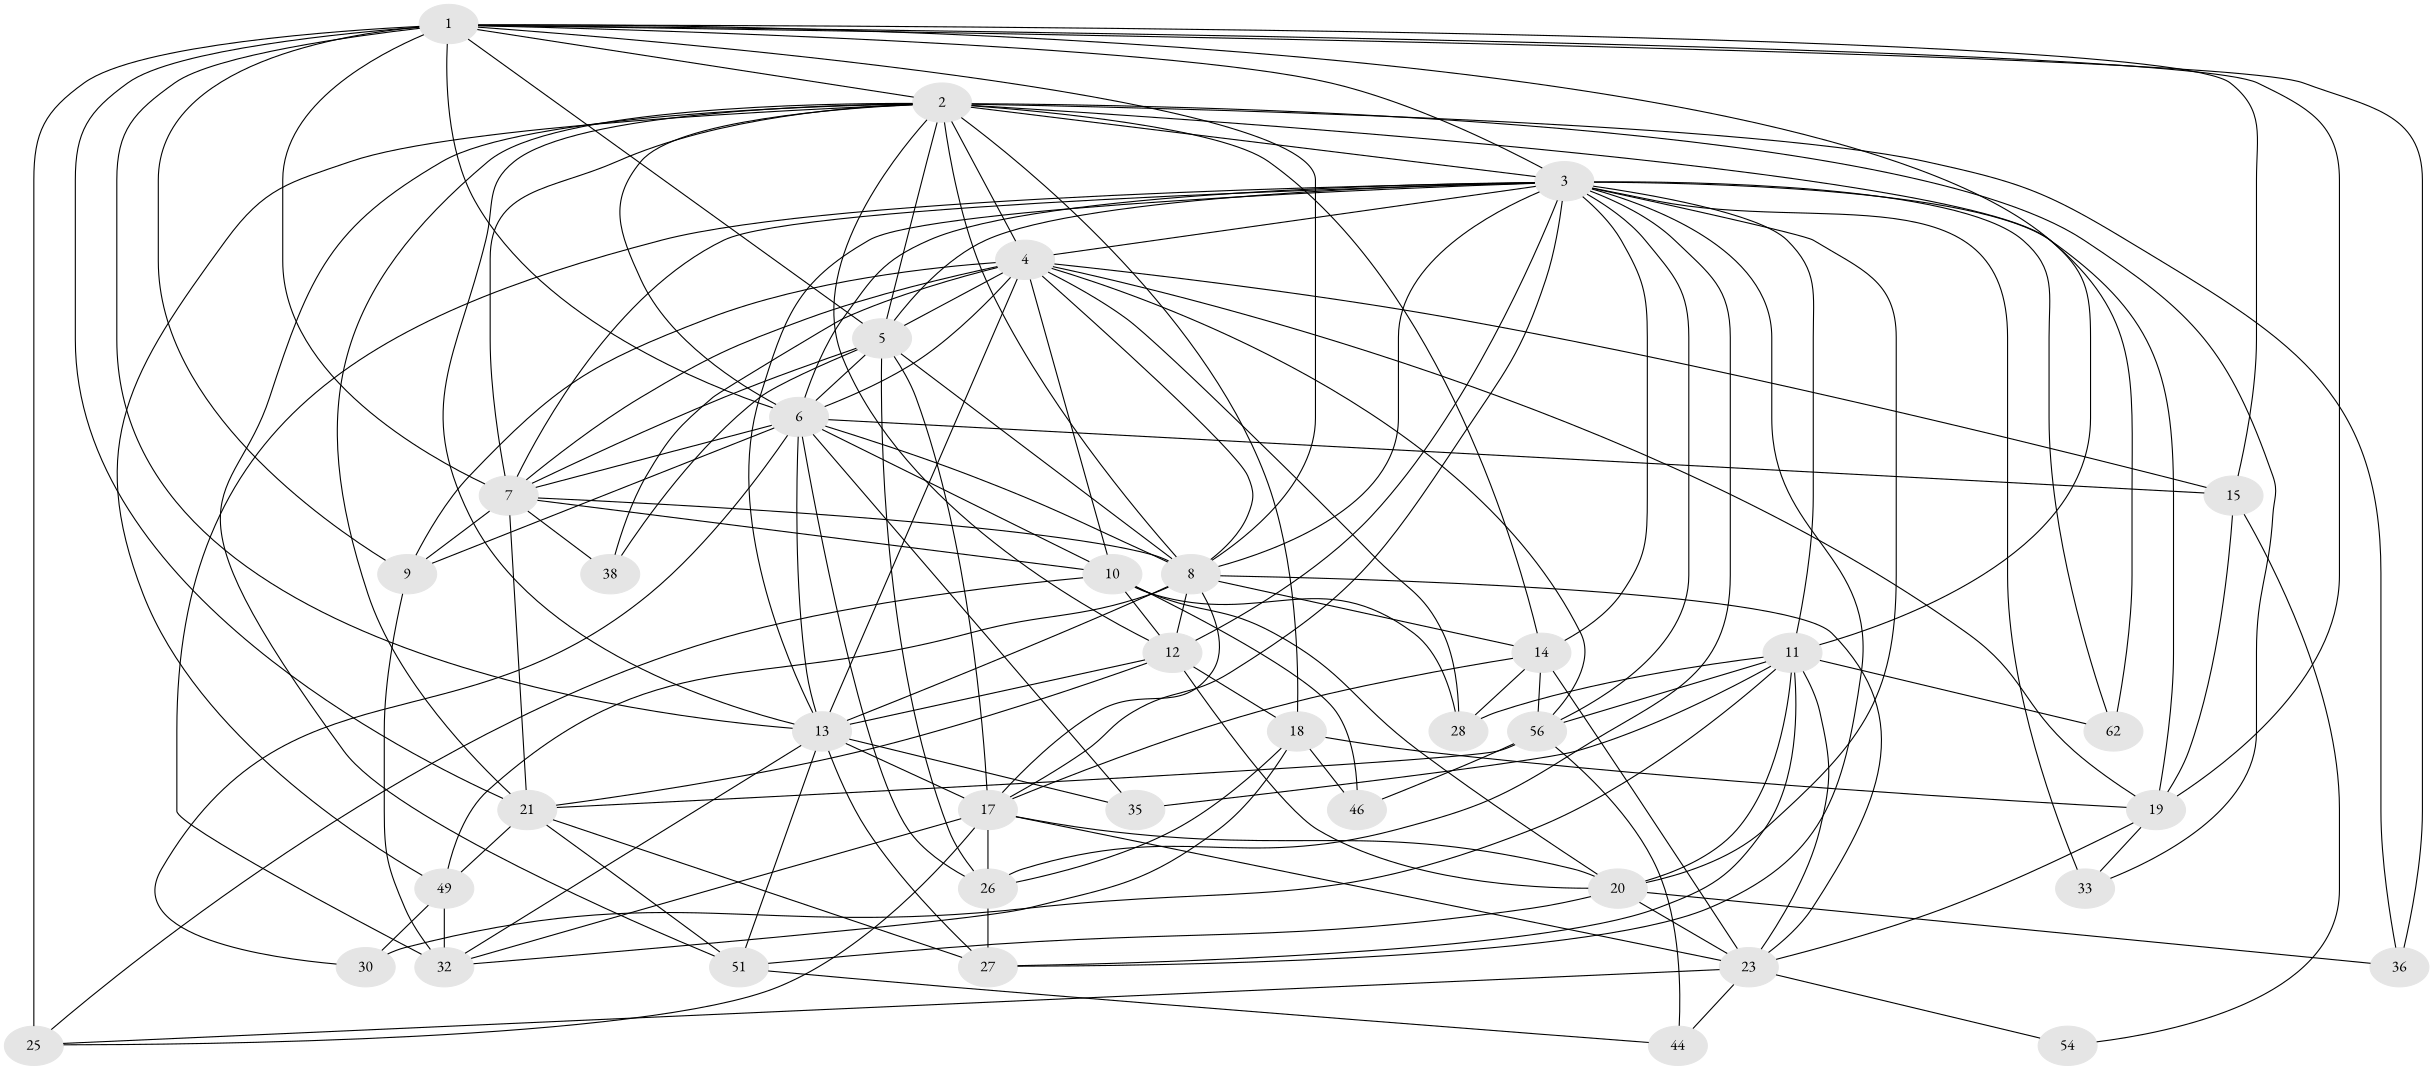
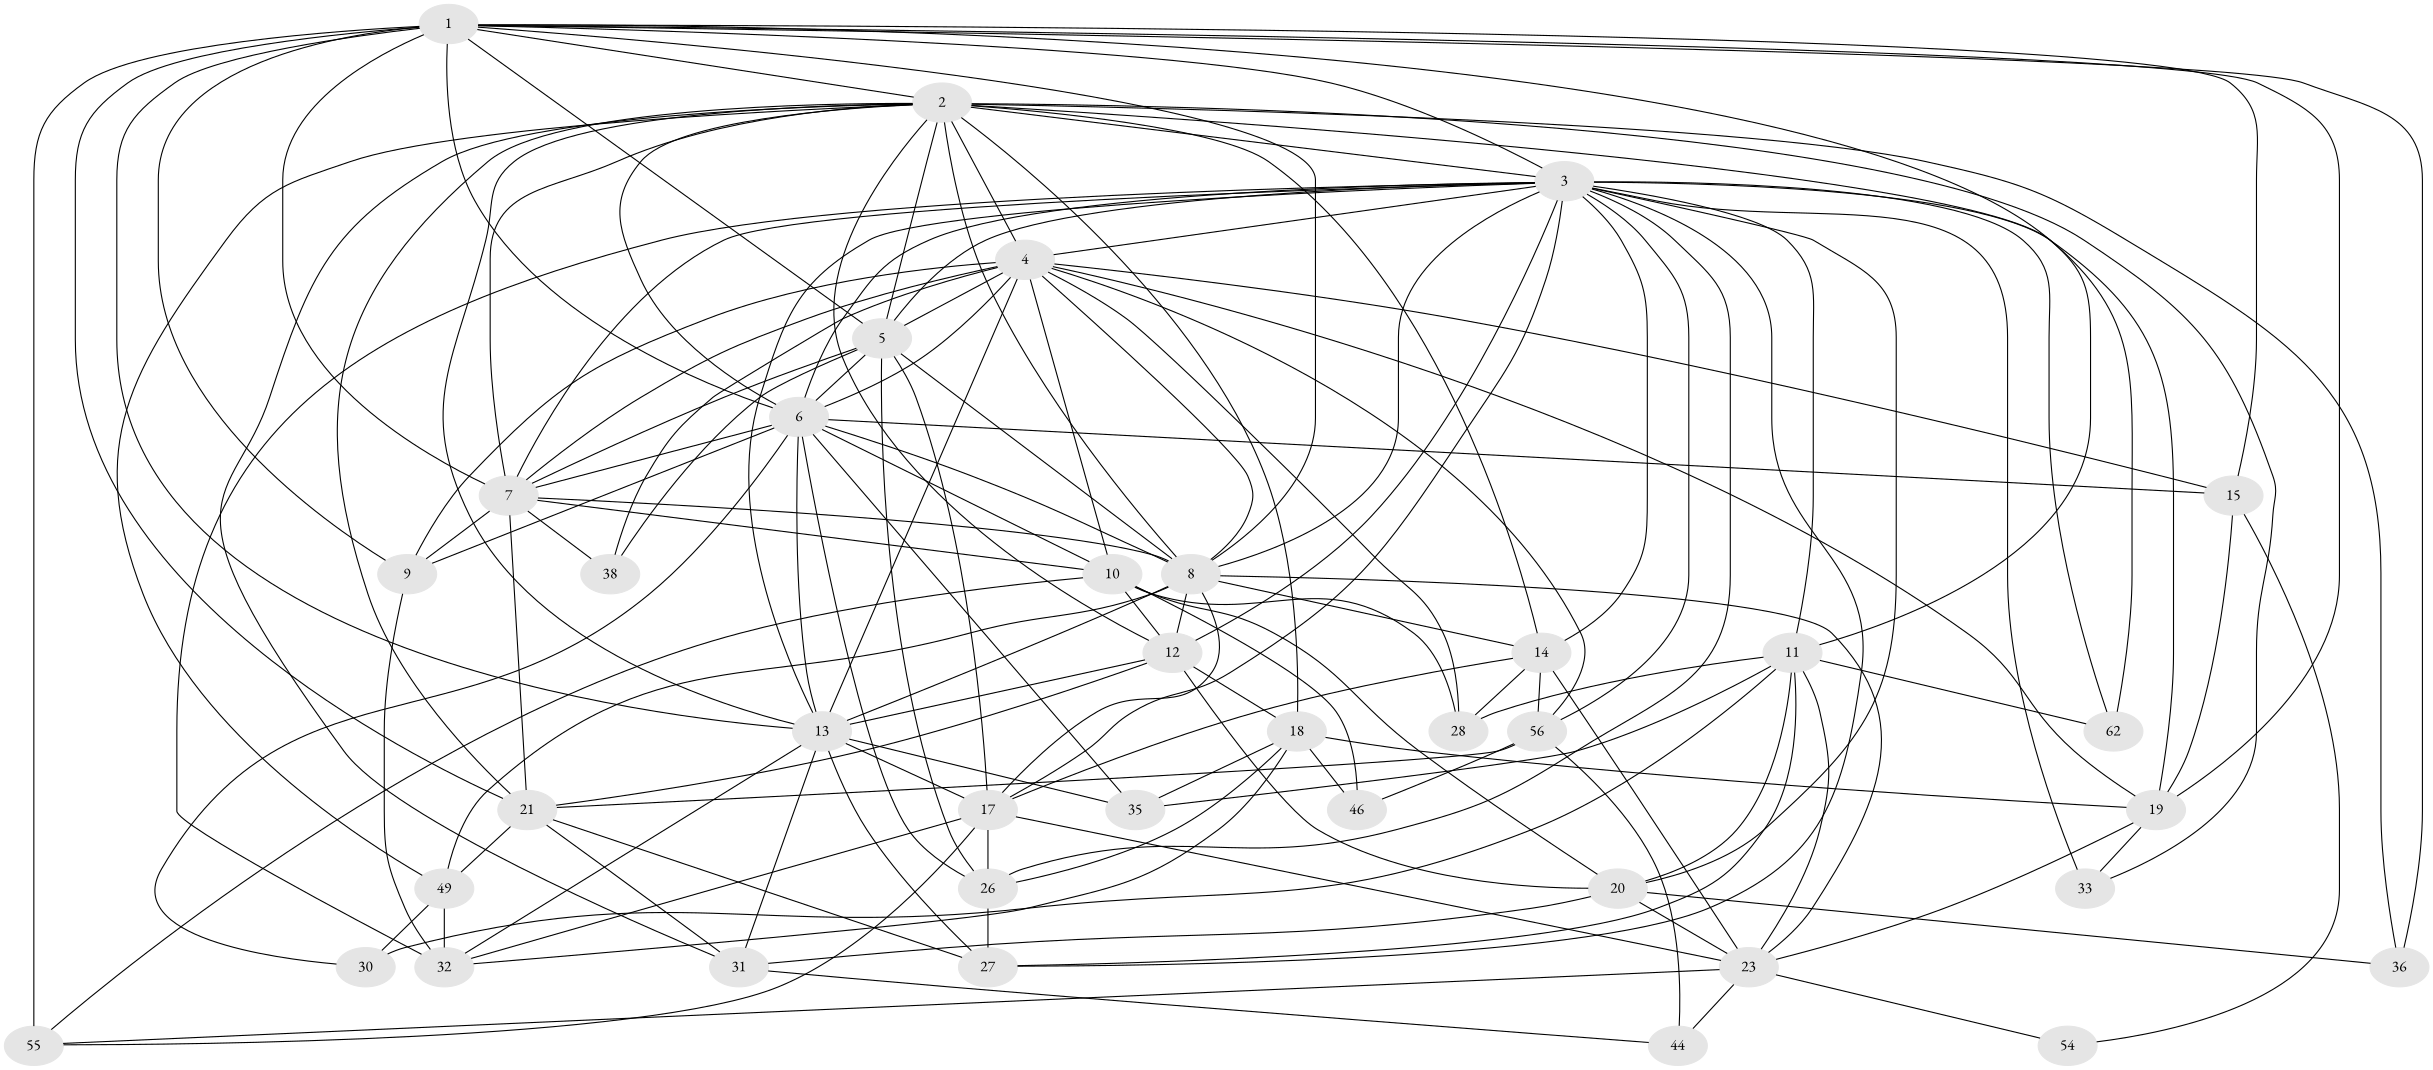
(1655, 695) -> none
none -> (1230, 764)
(1277, 841) -> none
(739, 967) -> (739, 967)
(34, 1046) -> (34, 1046)
